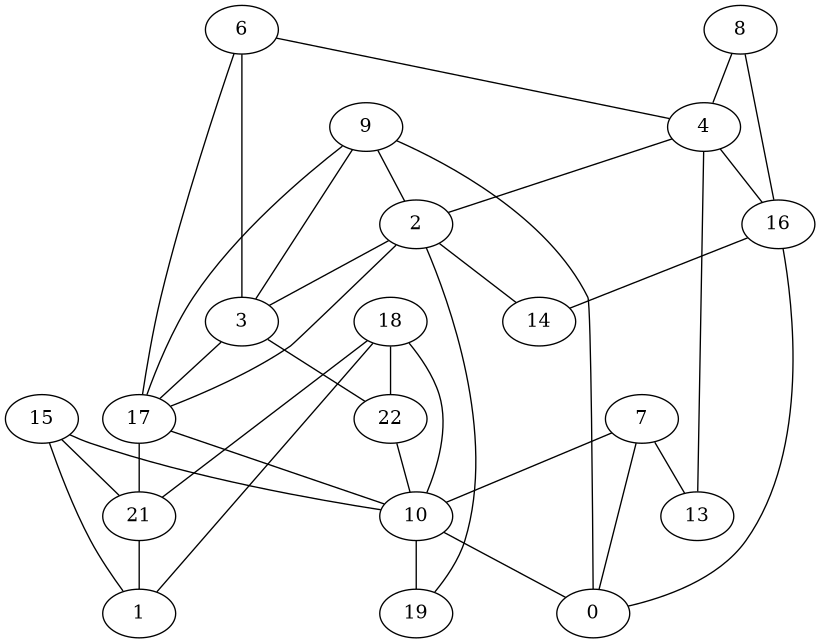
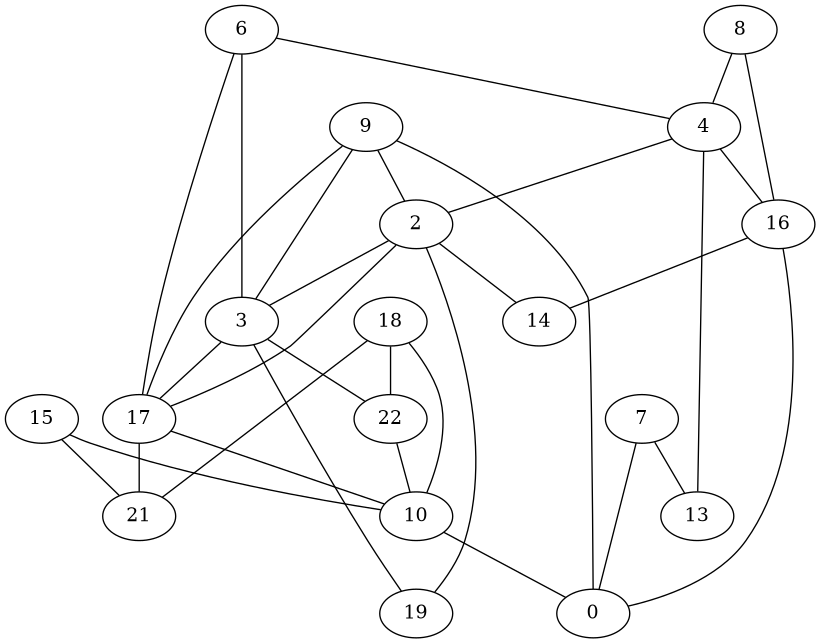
(529, 468) -> none
(416, 565) -> (325, 470)
(139, 614) -> none
